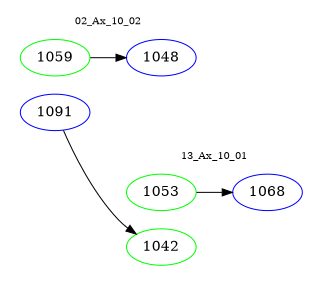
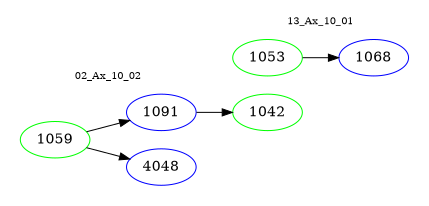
(161, 58) -> (161, 167)
none -> (103, 127)
